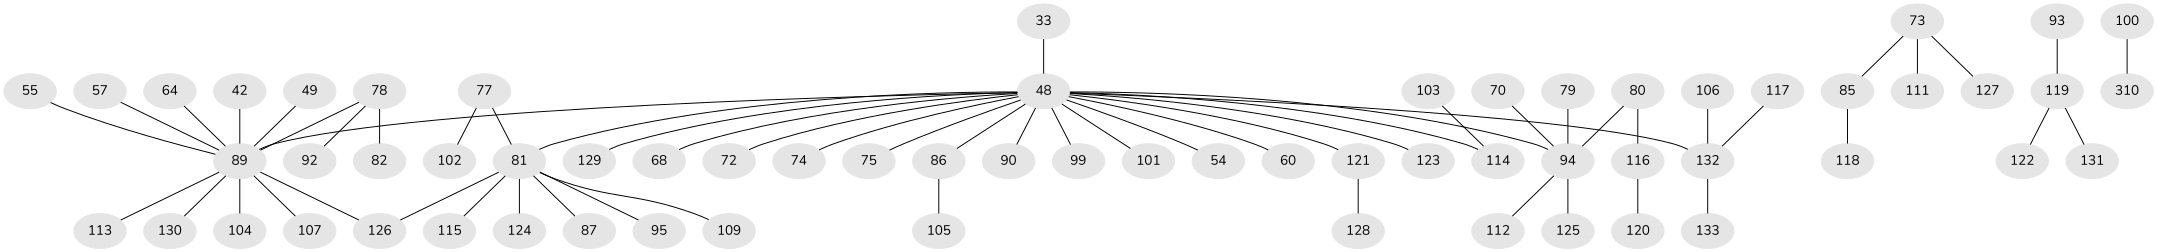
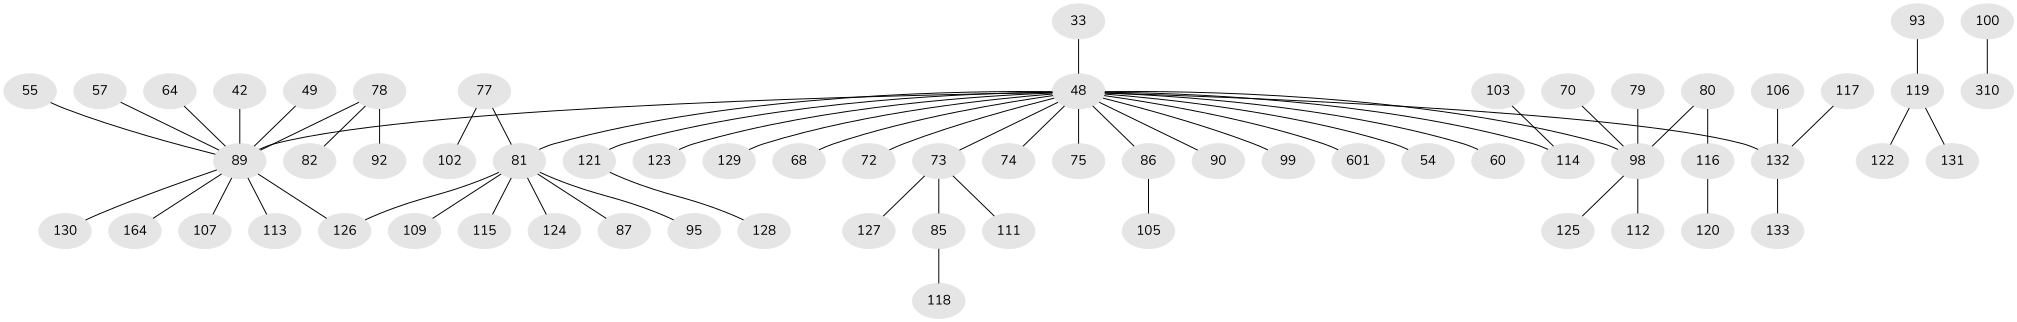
none -> (1009, 126)
(1148, 161) -> (1358, 161)
(1568, 161) -> (1638, 161)
(240, 231) -> (135, 231)
